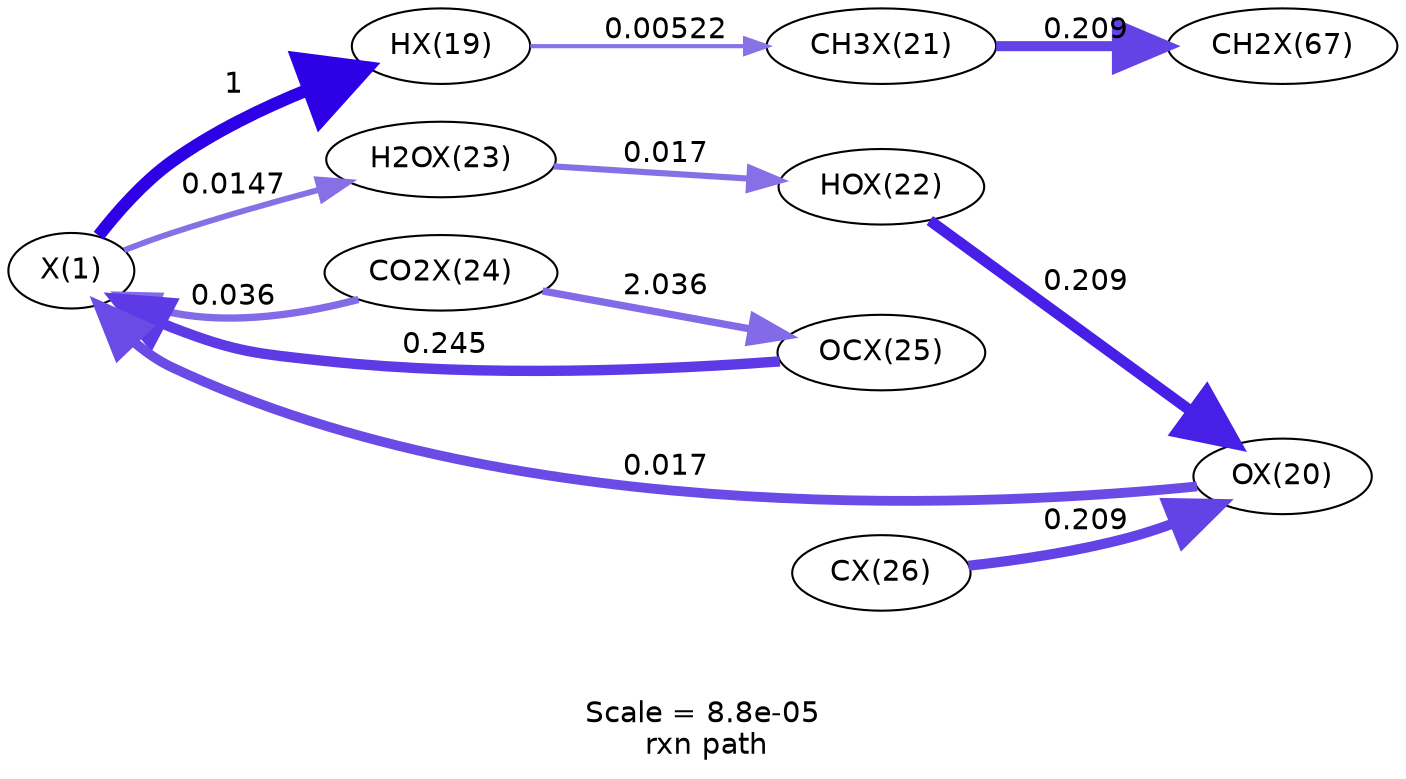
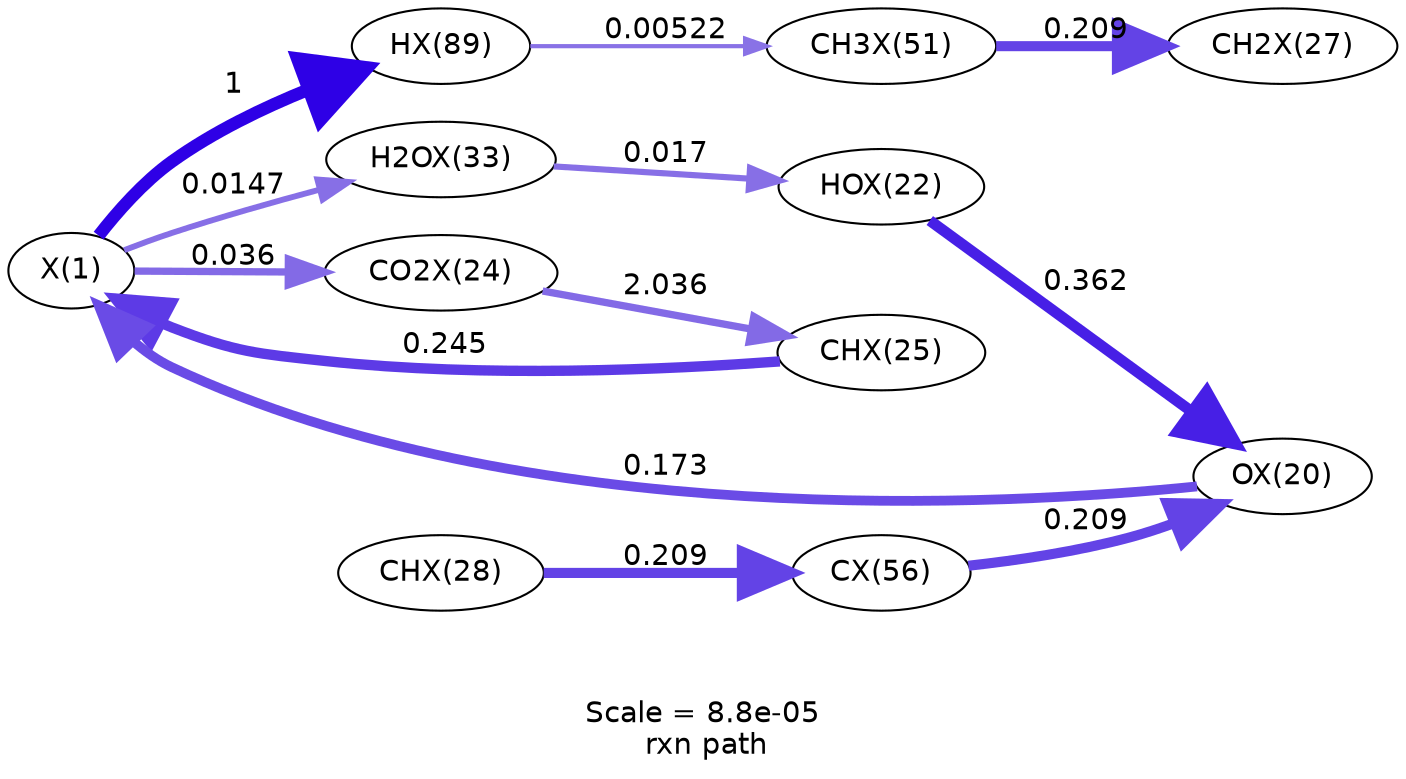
(441, 46) -> (441, 46)
(881, 46) -> (881, 46)
(1283, 46) -> (1283, 46)
(441, 159) -> (441, 159)
(1082, 282) -> (1082, 282)
(257, 317) -> (211, 272)
(881, 353) -> (881, 353)
(662, 467) -> (662, 467)
none -> (441, 573)
(881, 573) -> (881, 573)
